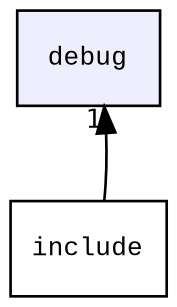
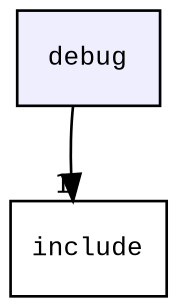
(106, 167) -> (71, 140)
